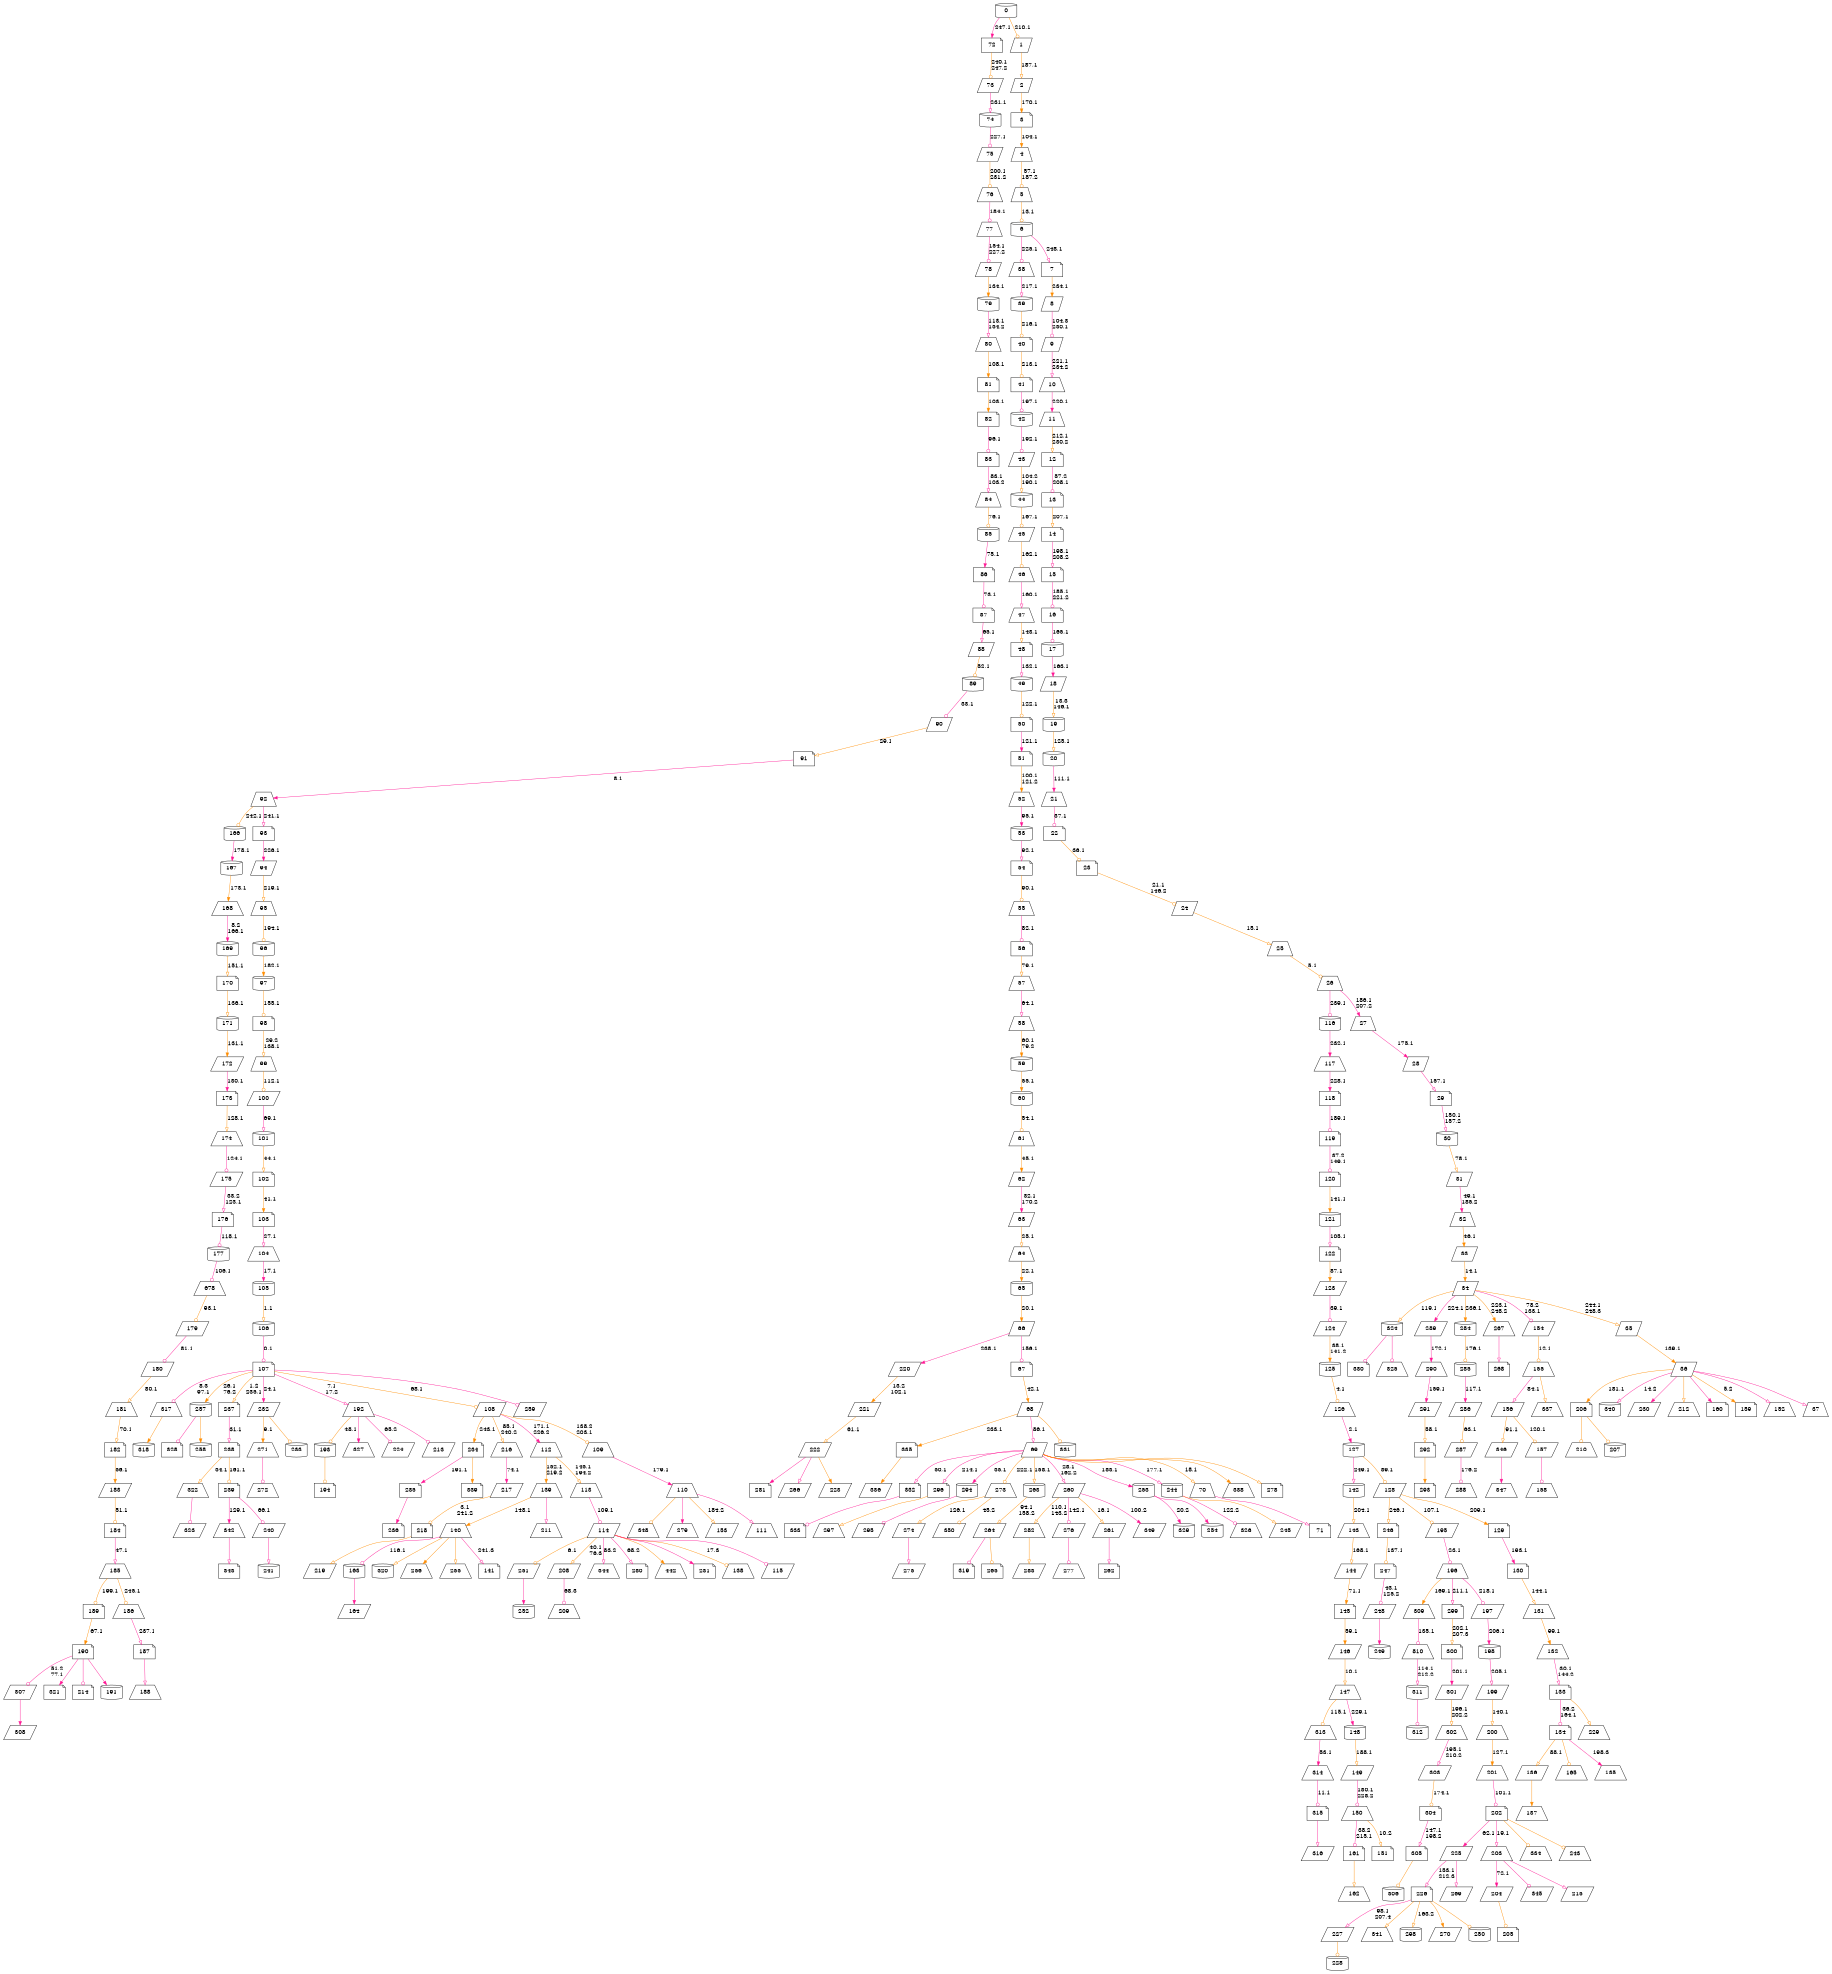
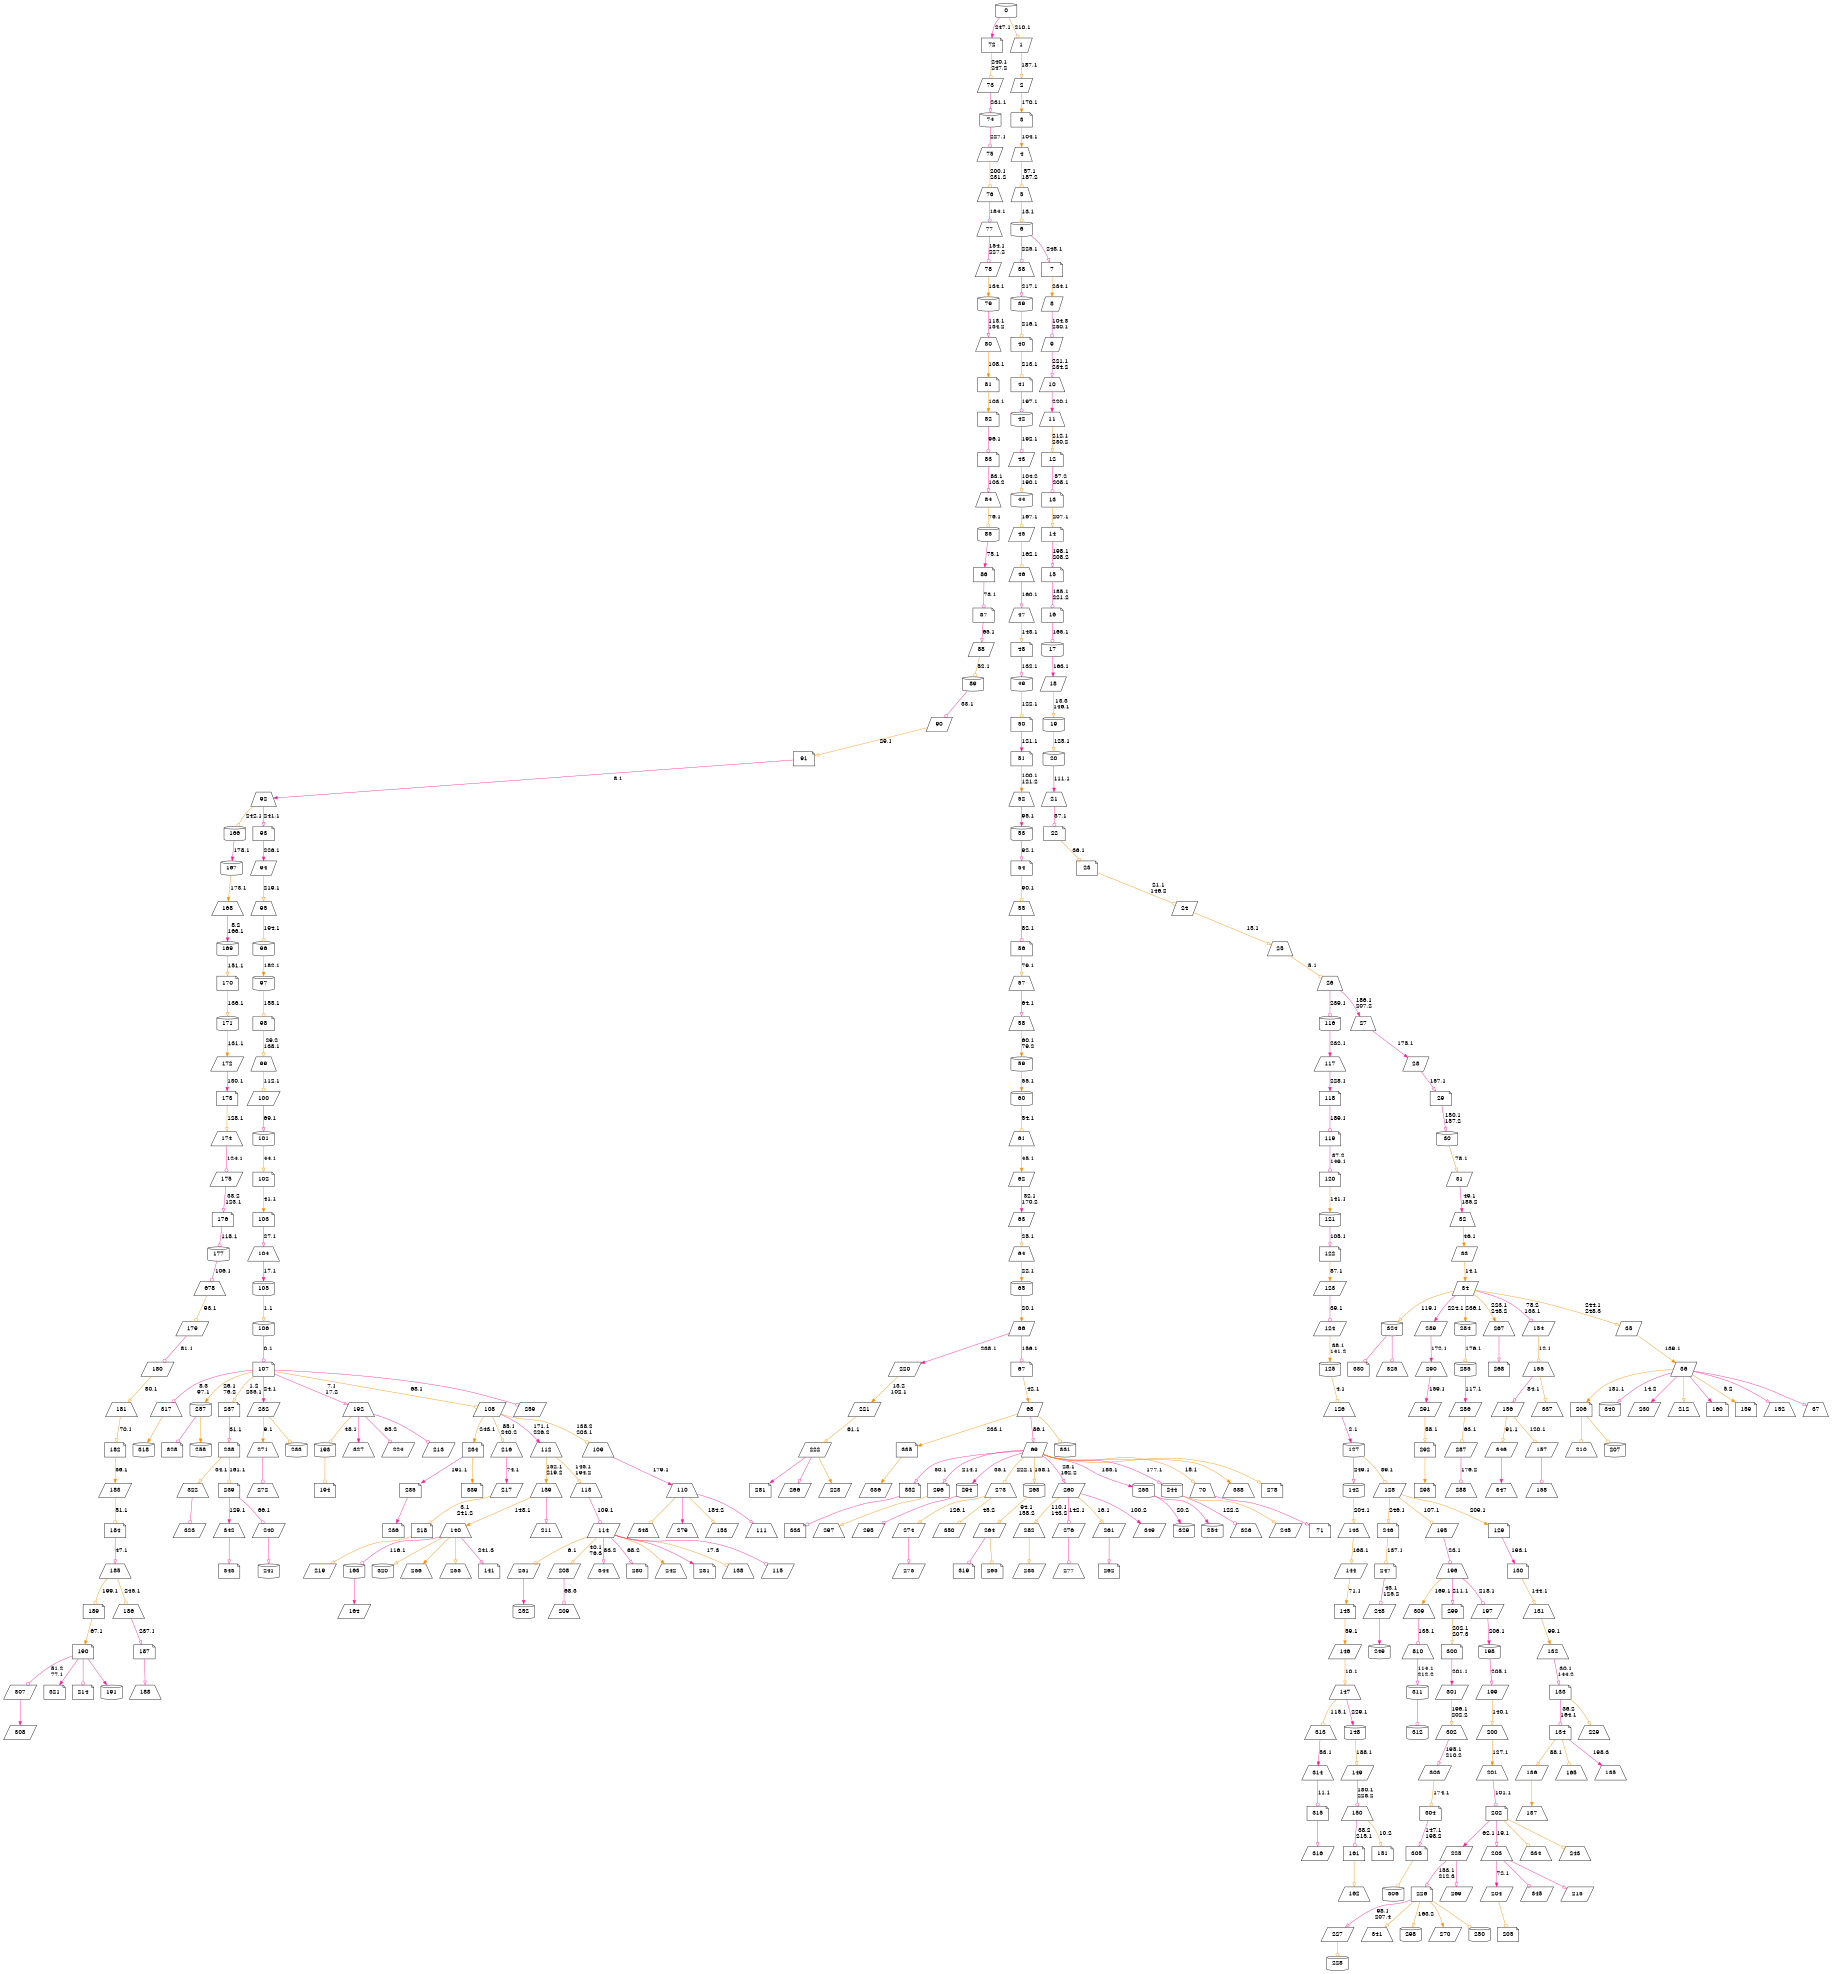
(671, 1571) -> (671, 1571)
